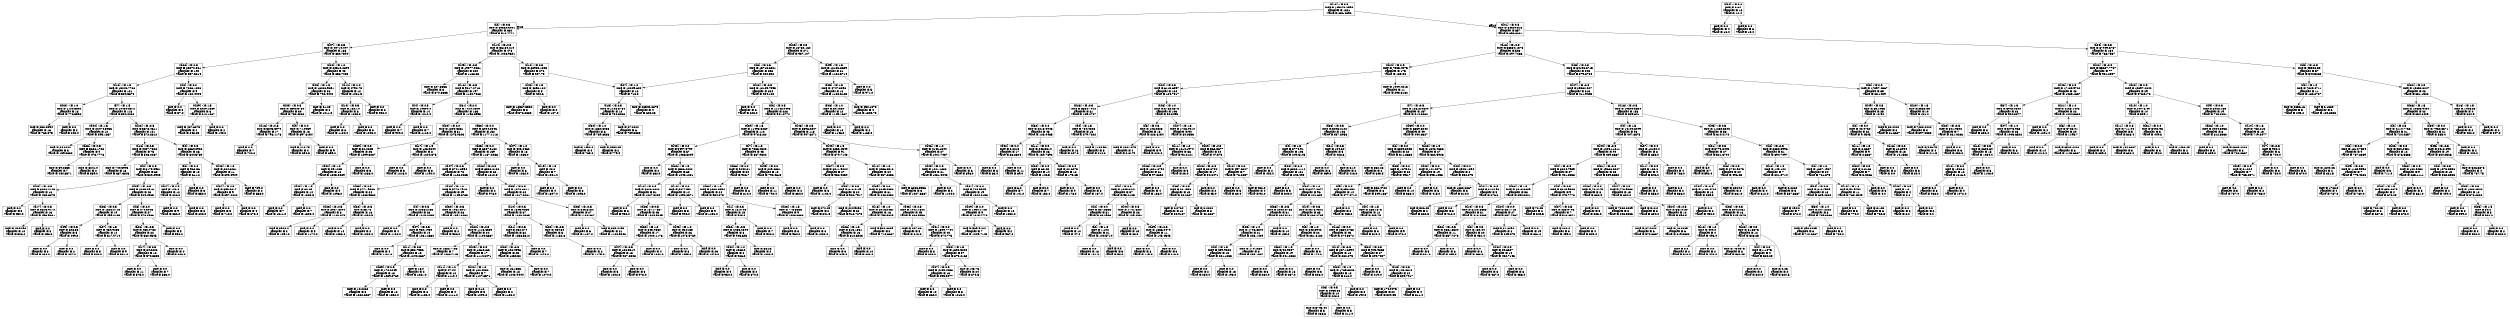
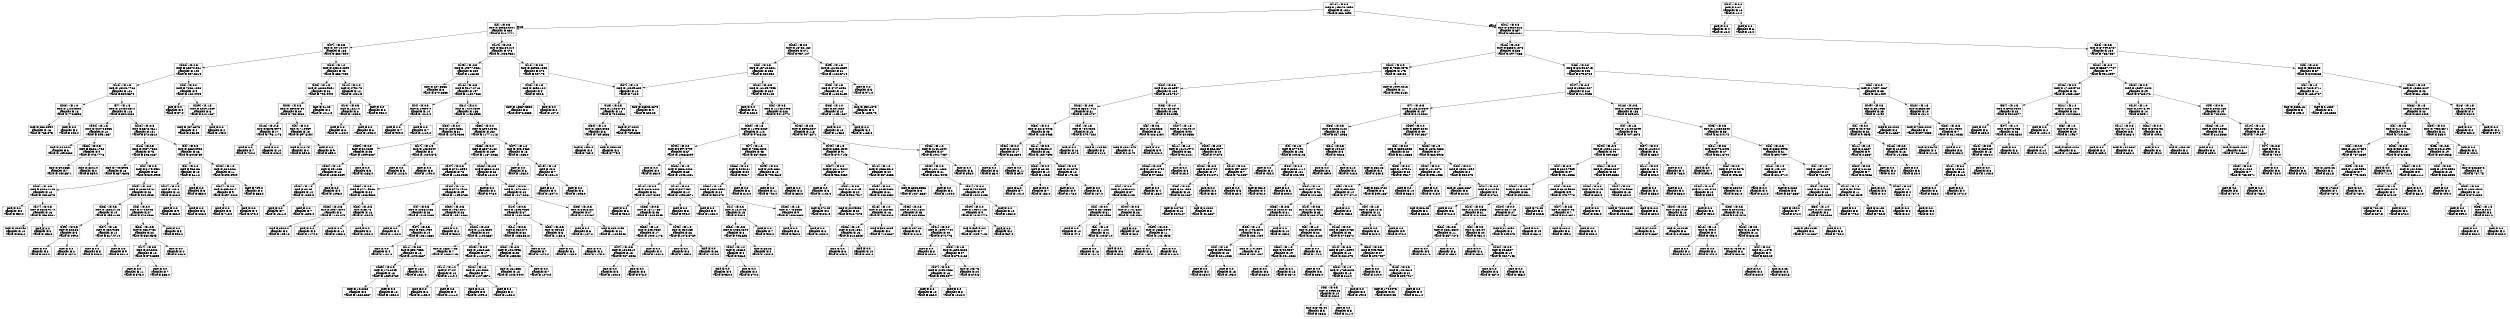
none -> (475, 120)
(2068, 121) -> (2066, 119)
none -> (271, 151)
(1982, 151) -> (1982, 151)
(2258, 160) -> (2253, 150)
(1759, 191) -> (1759, 191)
(835, 201) -> (820, 200)
(1776, 246) -> (1771, 262)
none -> (566, 252)
